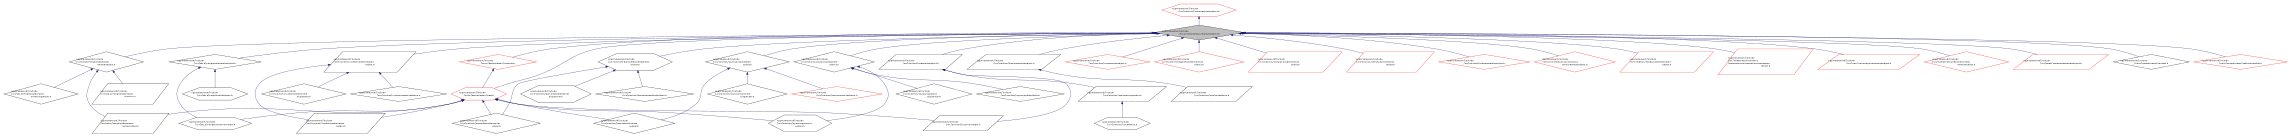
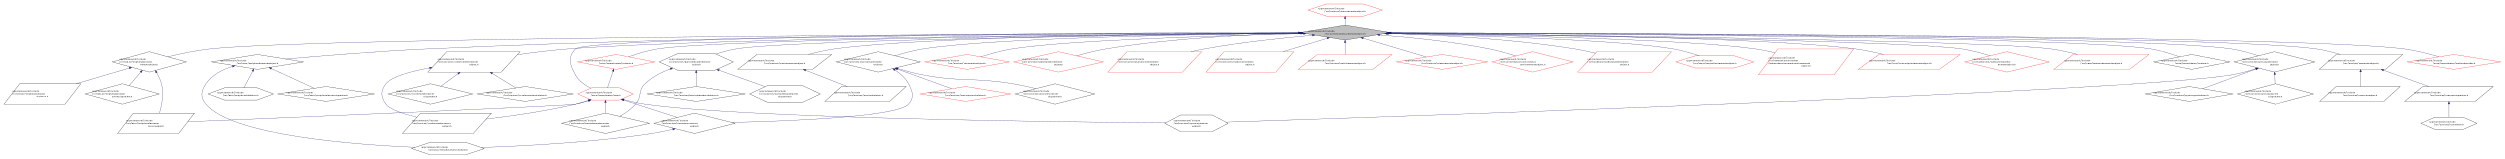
none -> (1345, 62)
none -> (1715, 62)
none -> (326, 94)
(351, 111) -> (577, 142)
(716, 111) -> none
